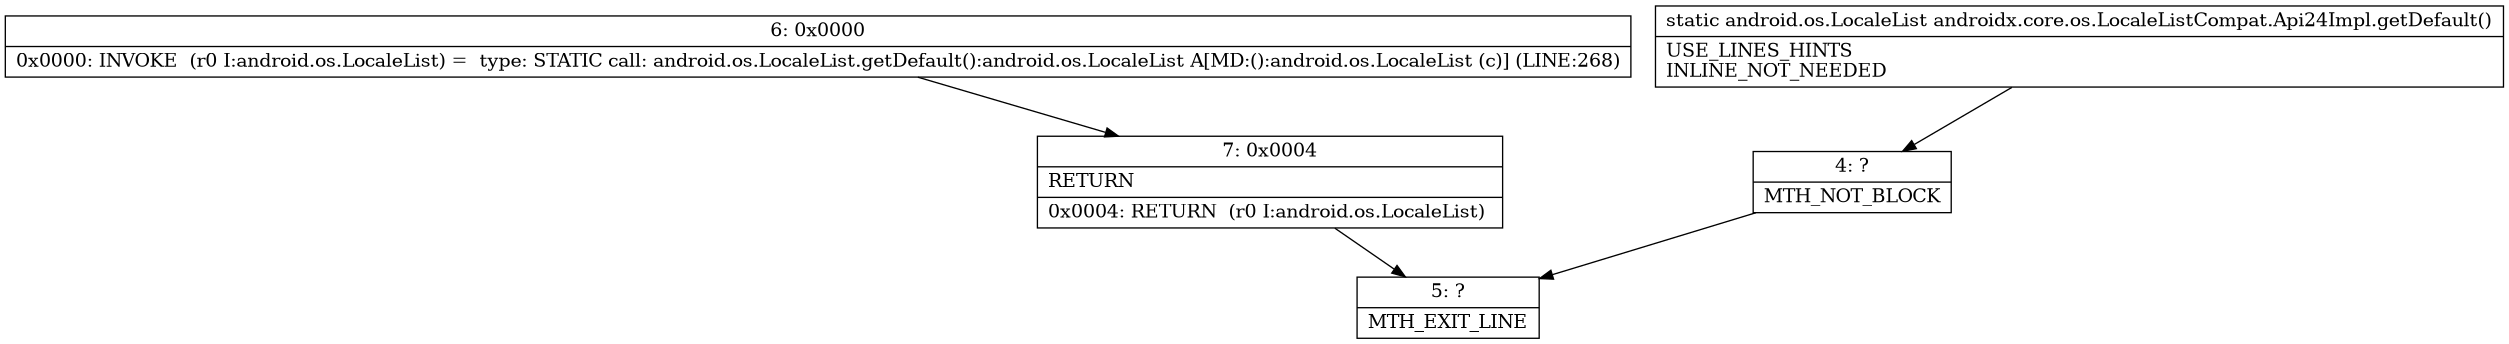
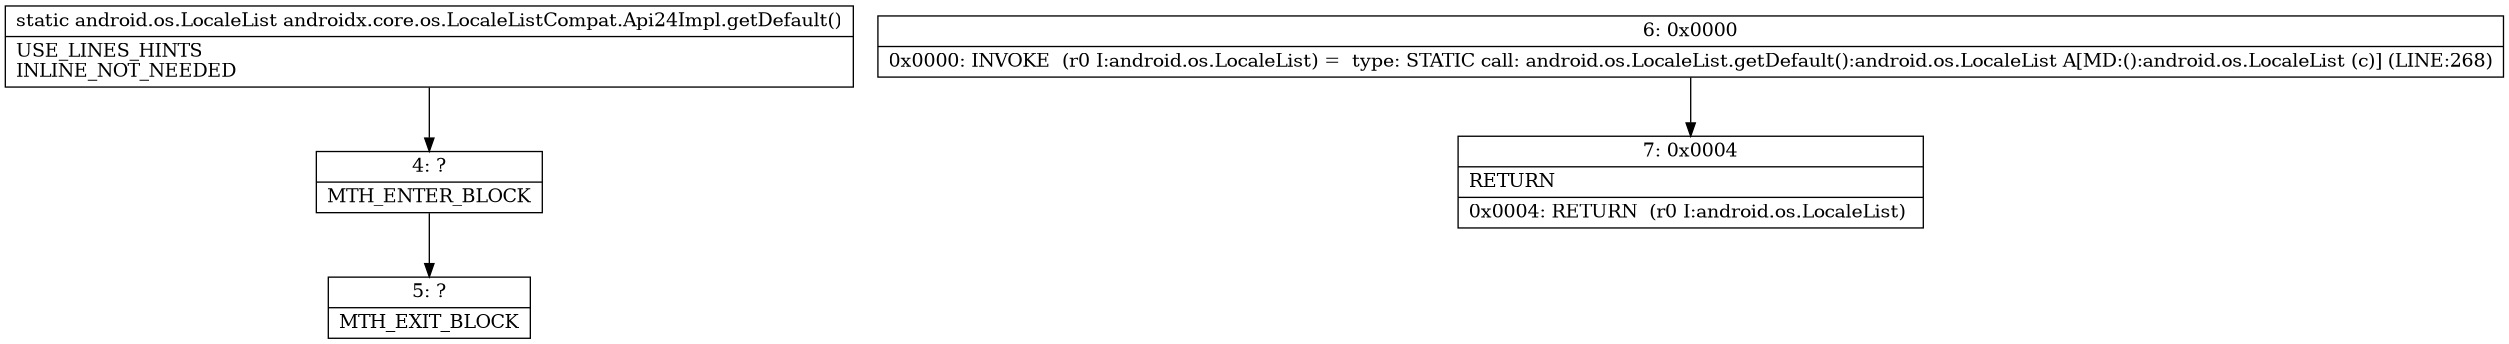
(1852, 197) -> (429, 197)
(1364, 249) -> none
(1448, 322) -> (429, 322)
